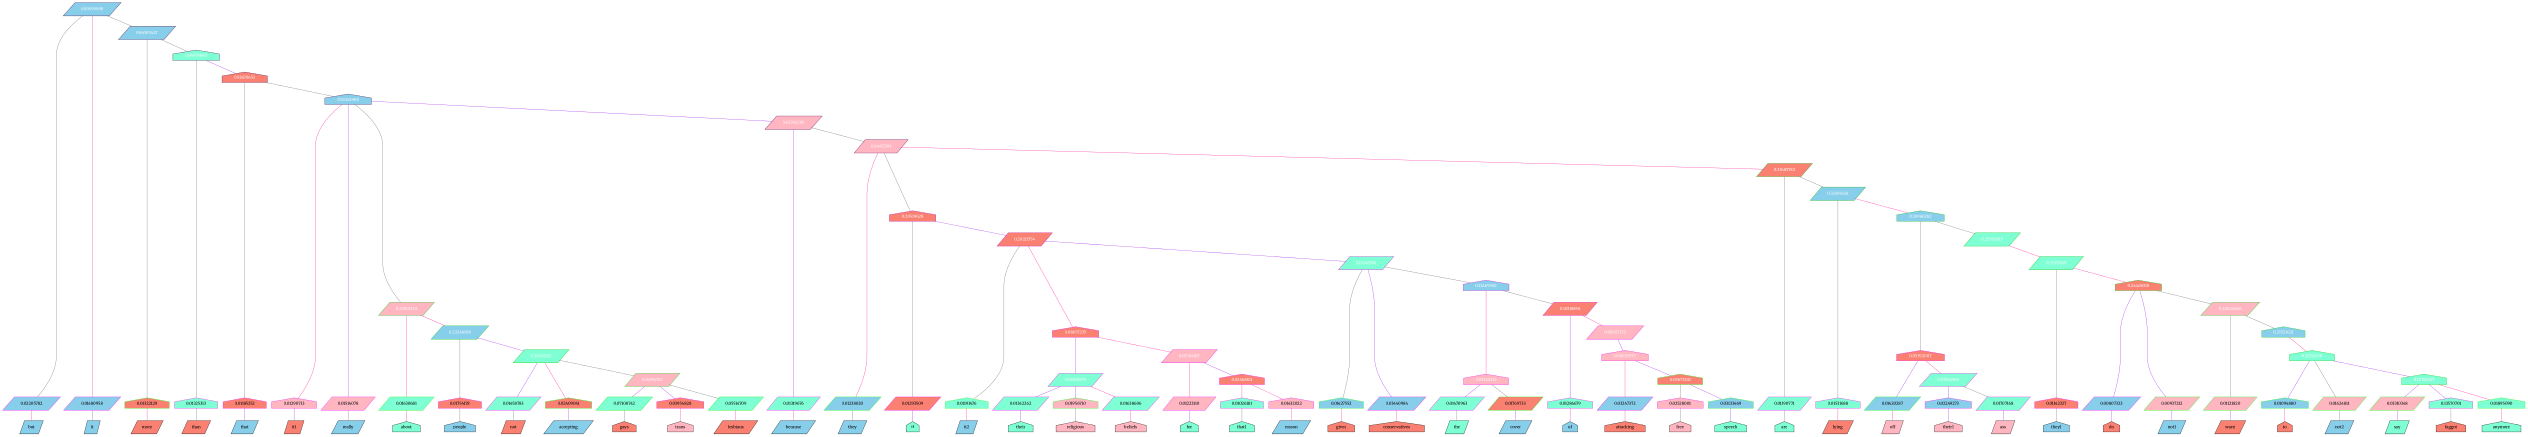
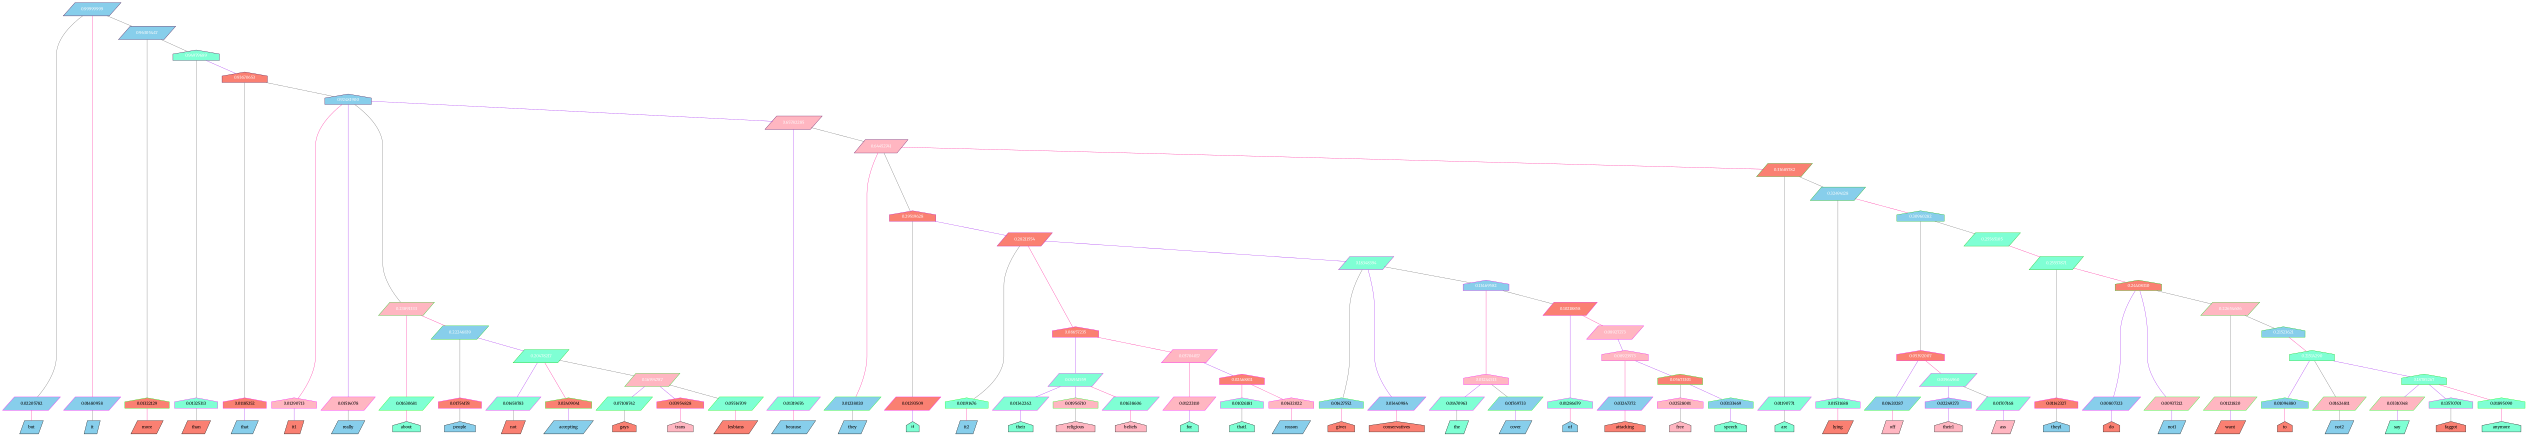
(1516, 404) -> (1516, 404)
